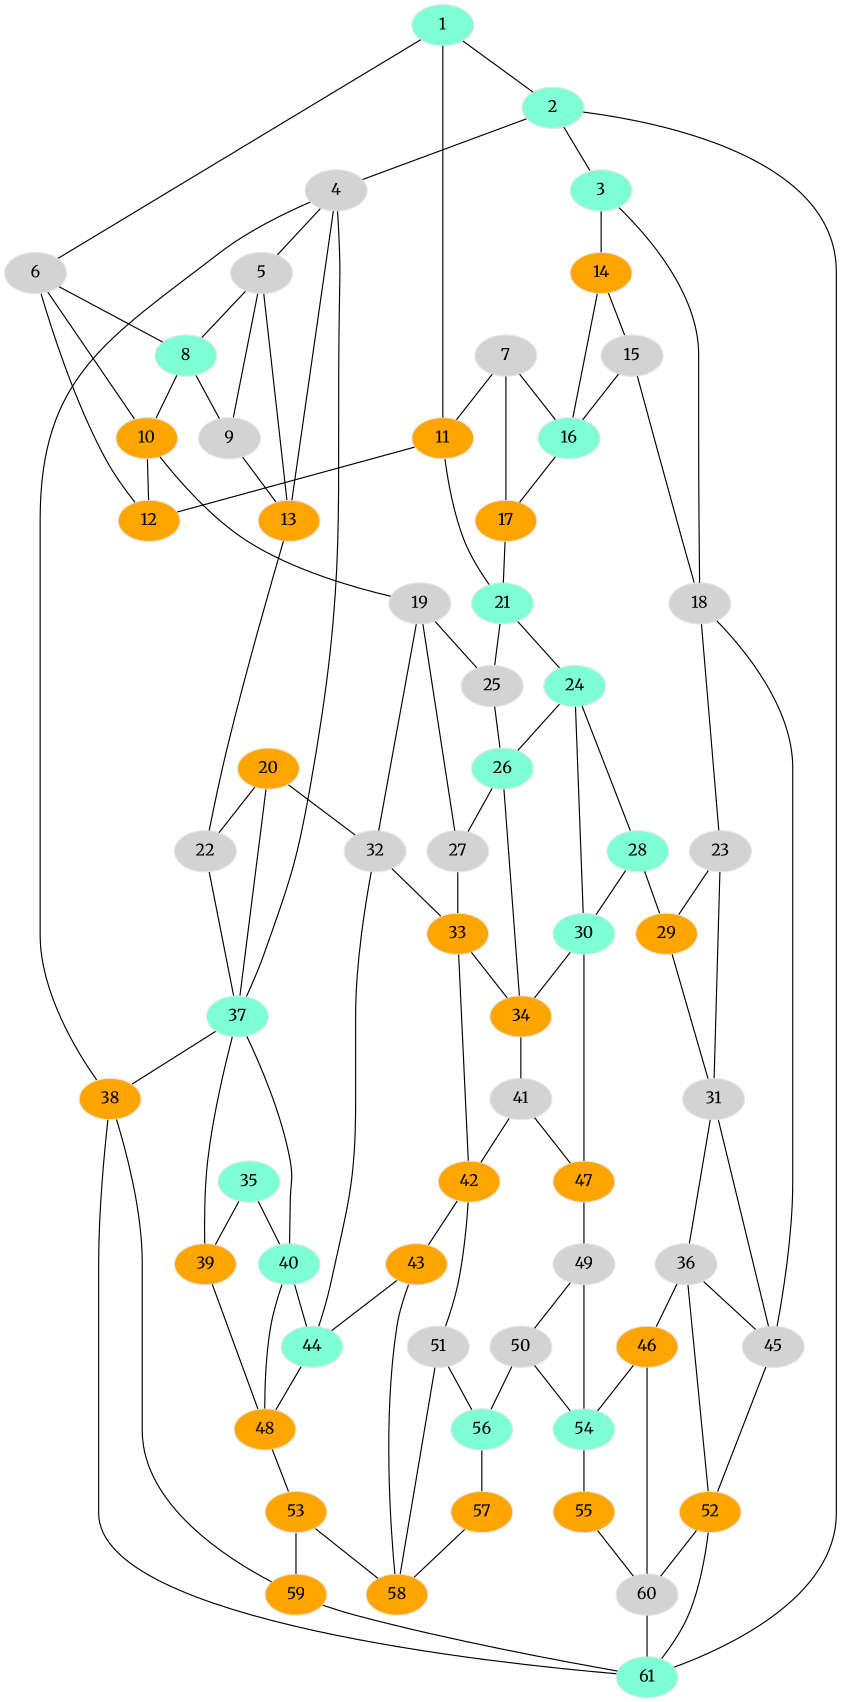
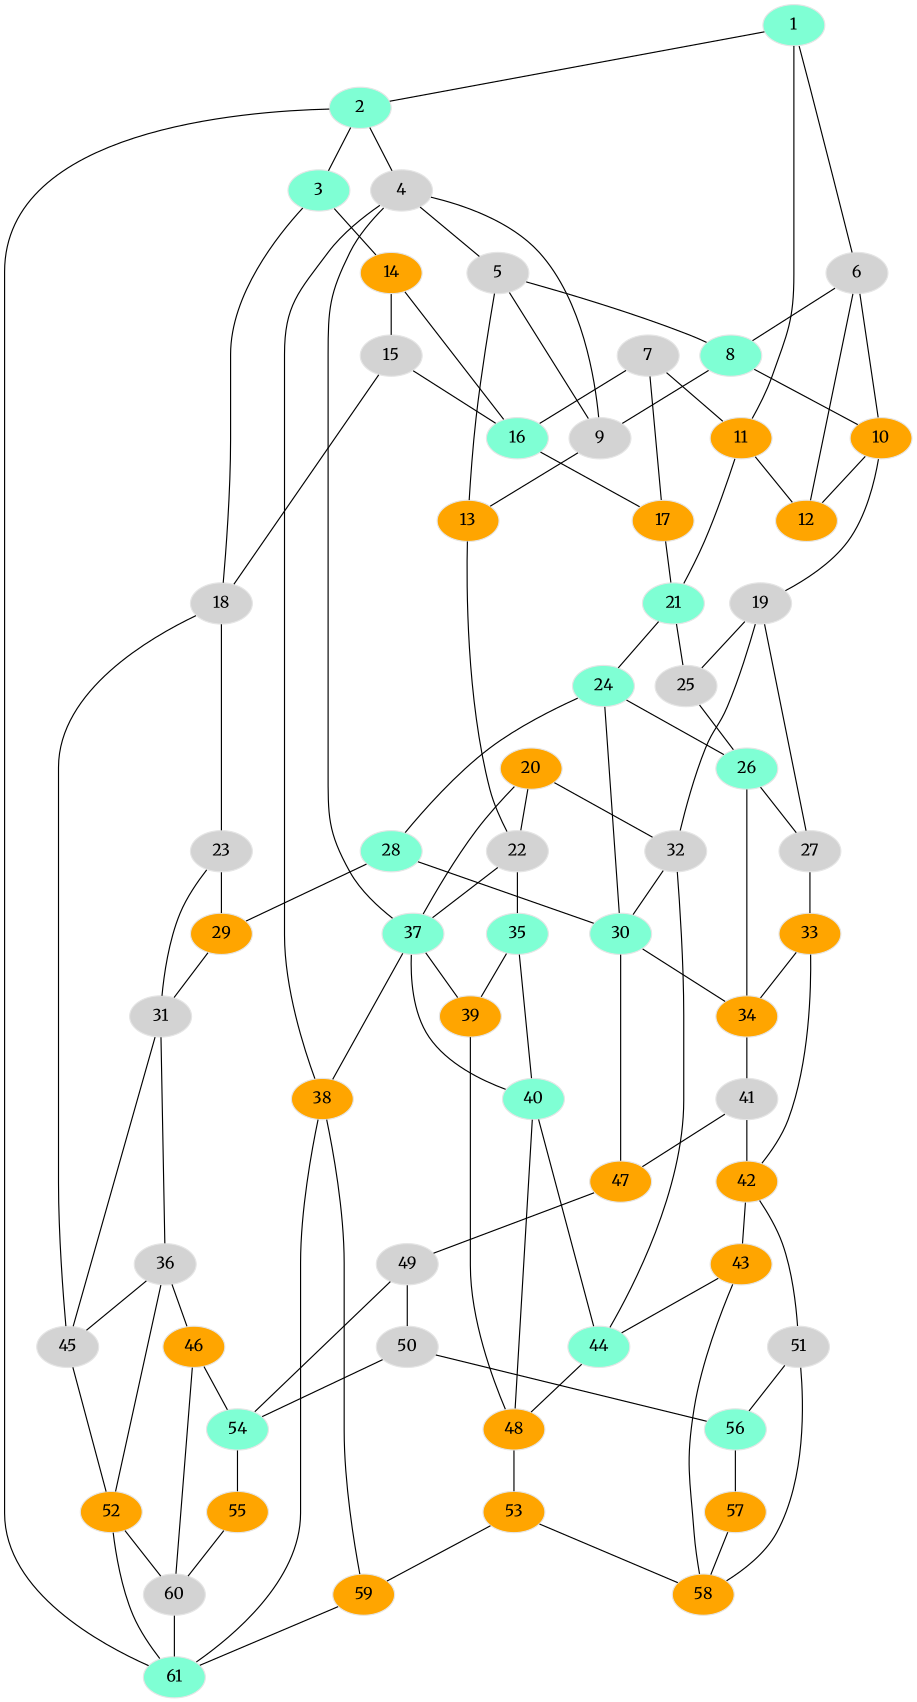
(313, 356) -> (556, 274)
none -> (517, 889)
(416, 892) -> (648, 893)
